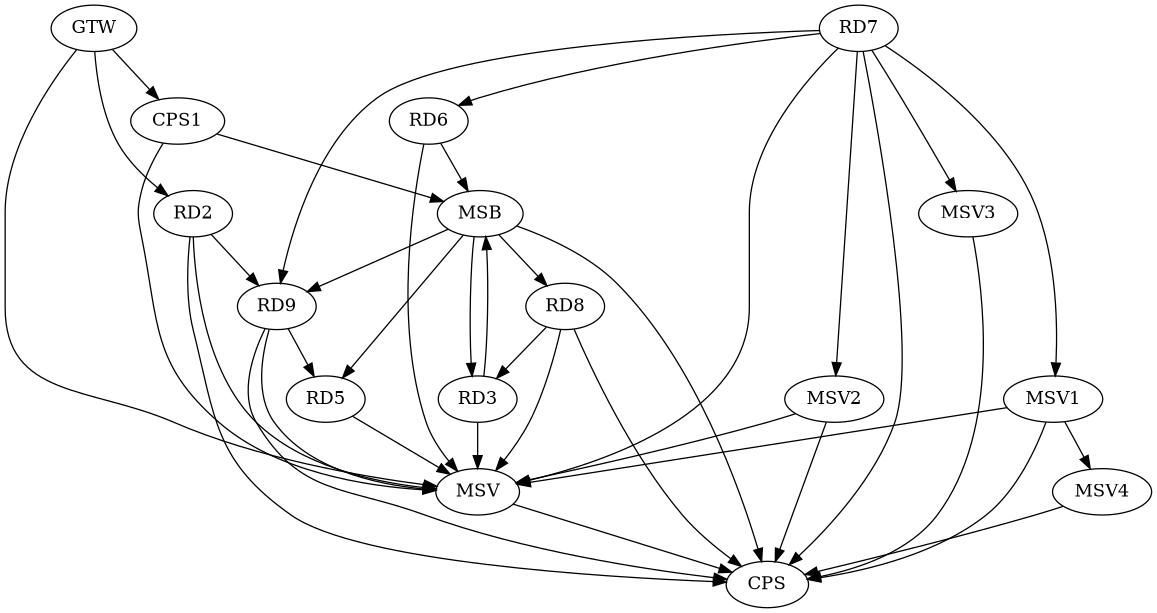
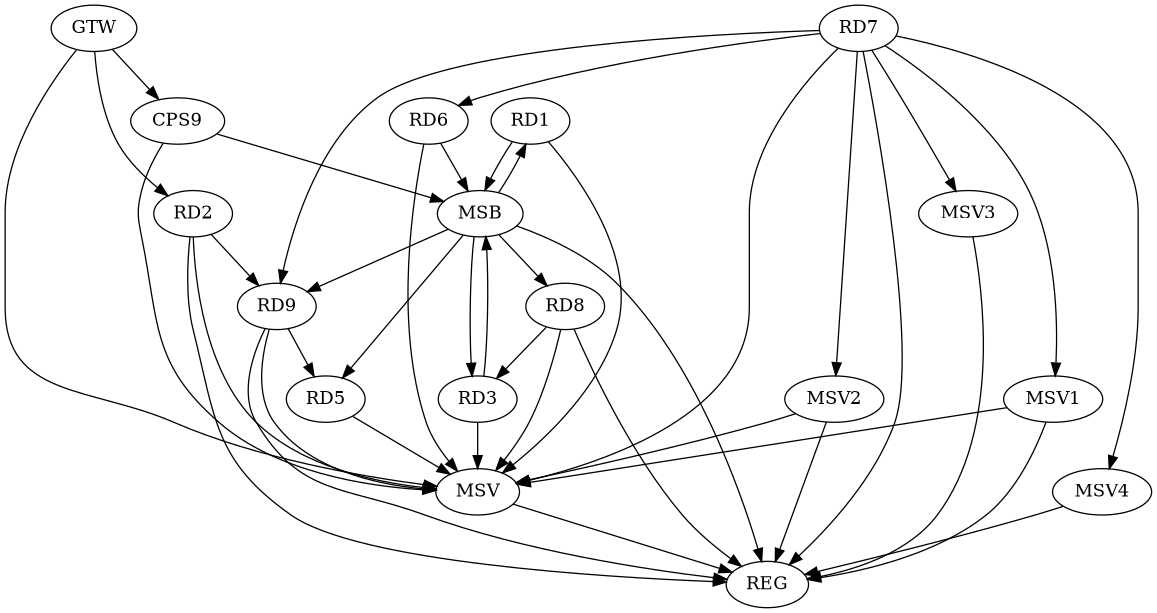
(178, 121) -> (178, 121)
none -> (530, 121)
(1074, 440) -> (1131, 175)
(767, 585) -> (767, 585)
